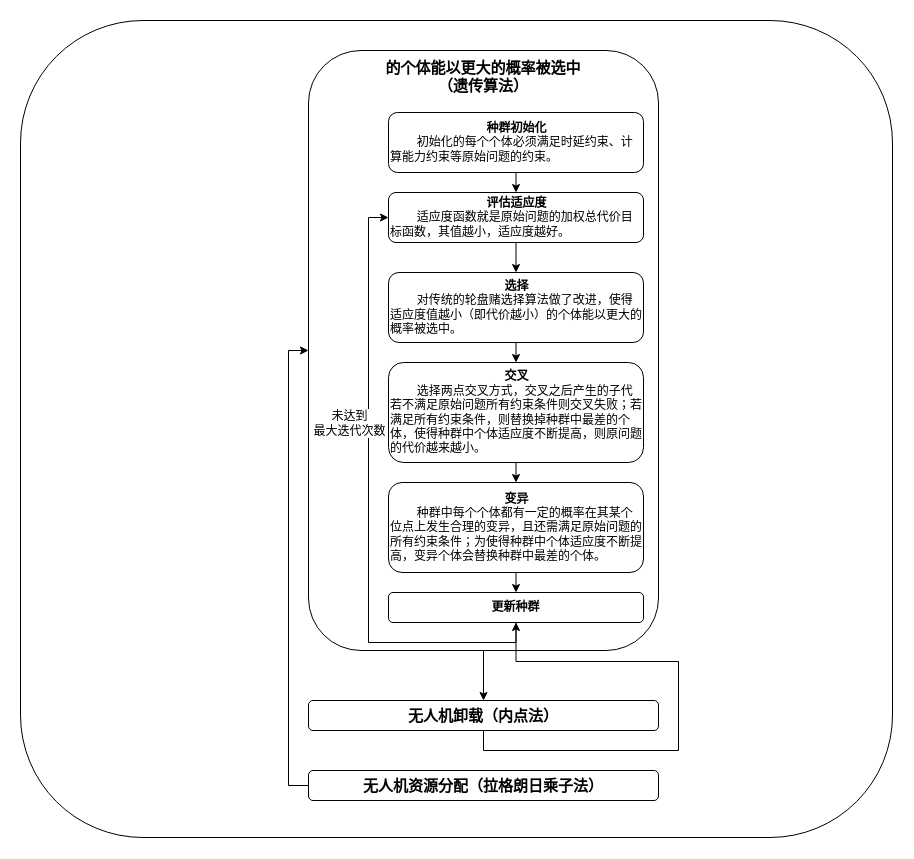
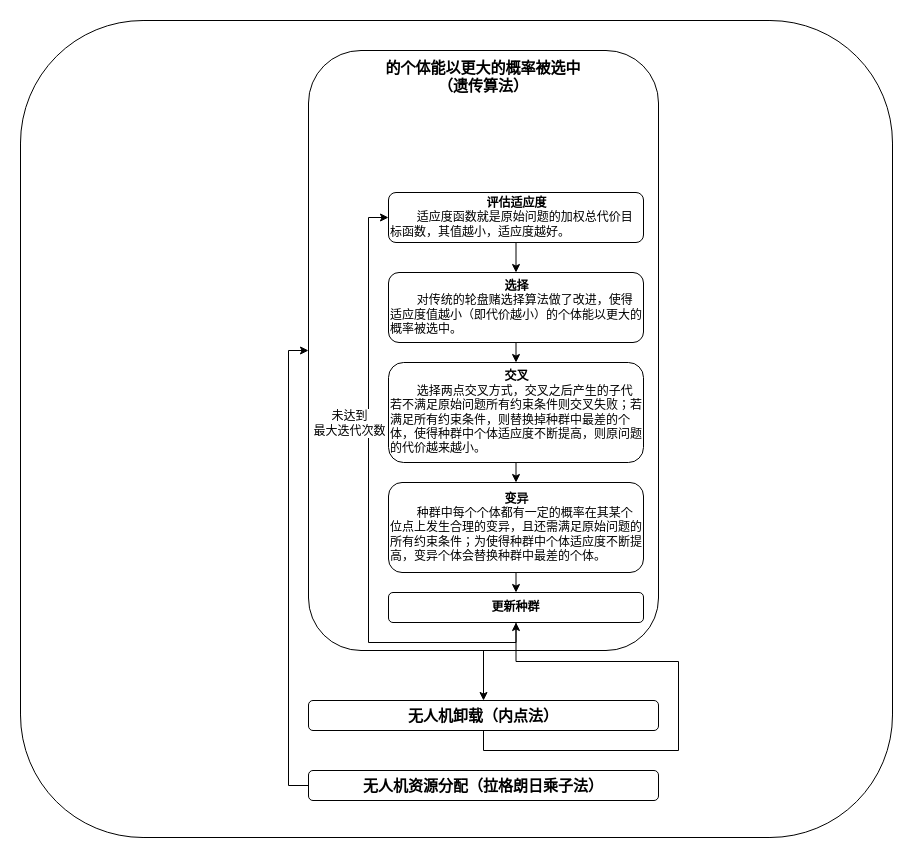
(516, 143) -> none
(516, 179) -> none
